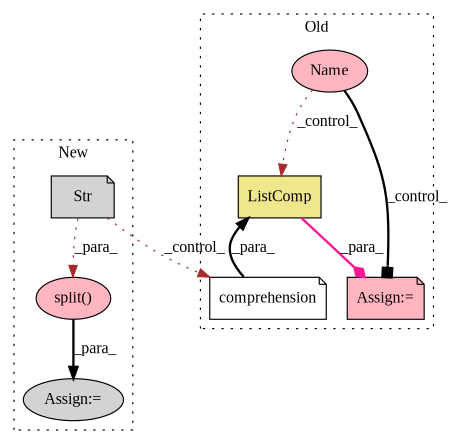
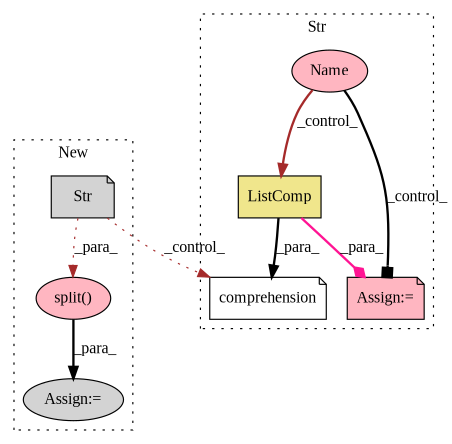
(317, 27) -> (317, 27)
(292, 125) -> (292, 125)
(230, 252) -> (277, 242)
